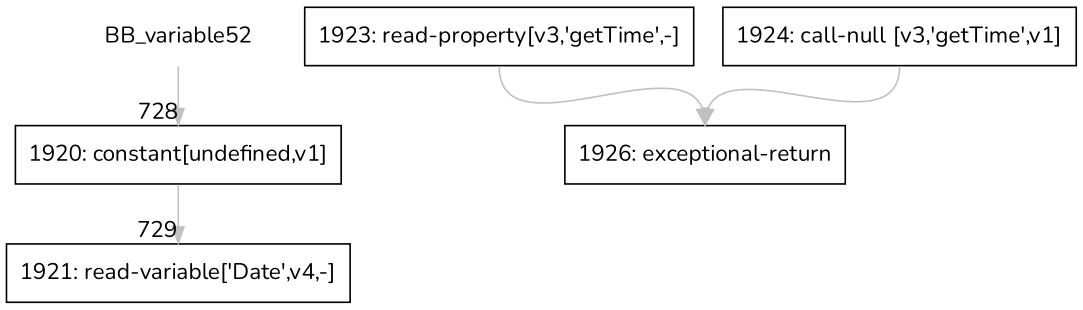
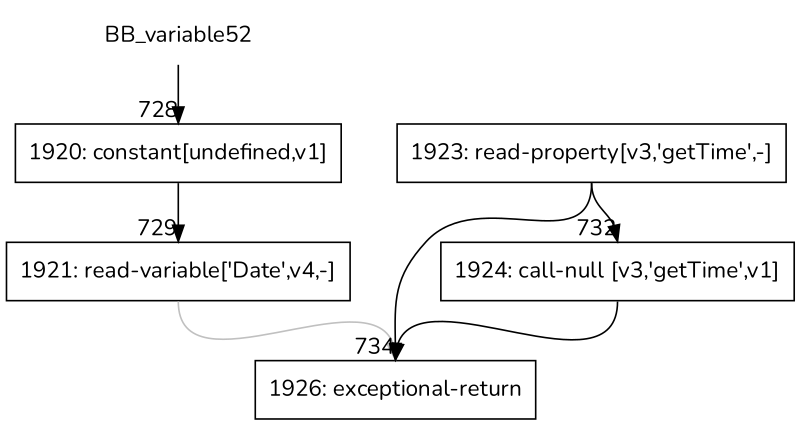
(178, 87) -> (178, 86)
(594, 97) -> (463, 222)
(810, 97) -> (515, 332)
(178, 206) -> (178, 204)
none -> (599, 206)
none -> (279, 332)
